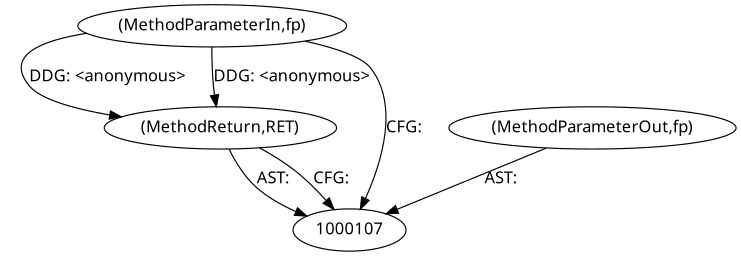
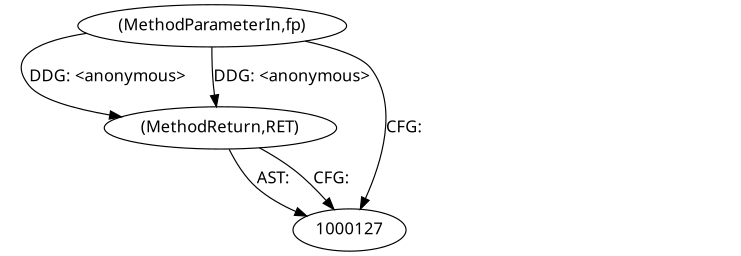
(592, 128) -> none
(350, 230) -> (350, 230)
